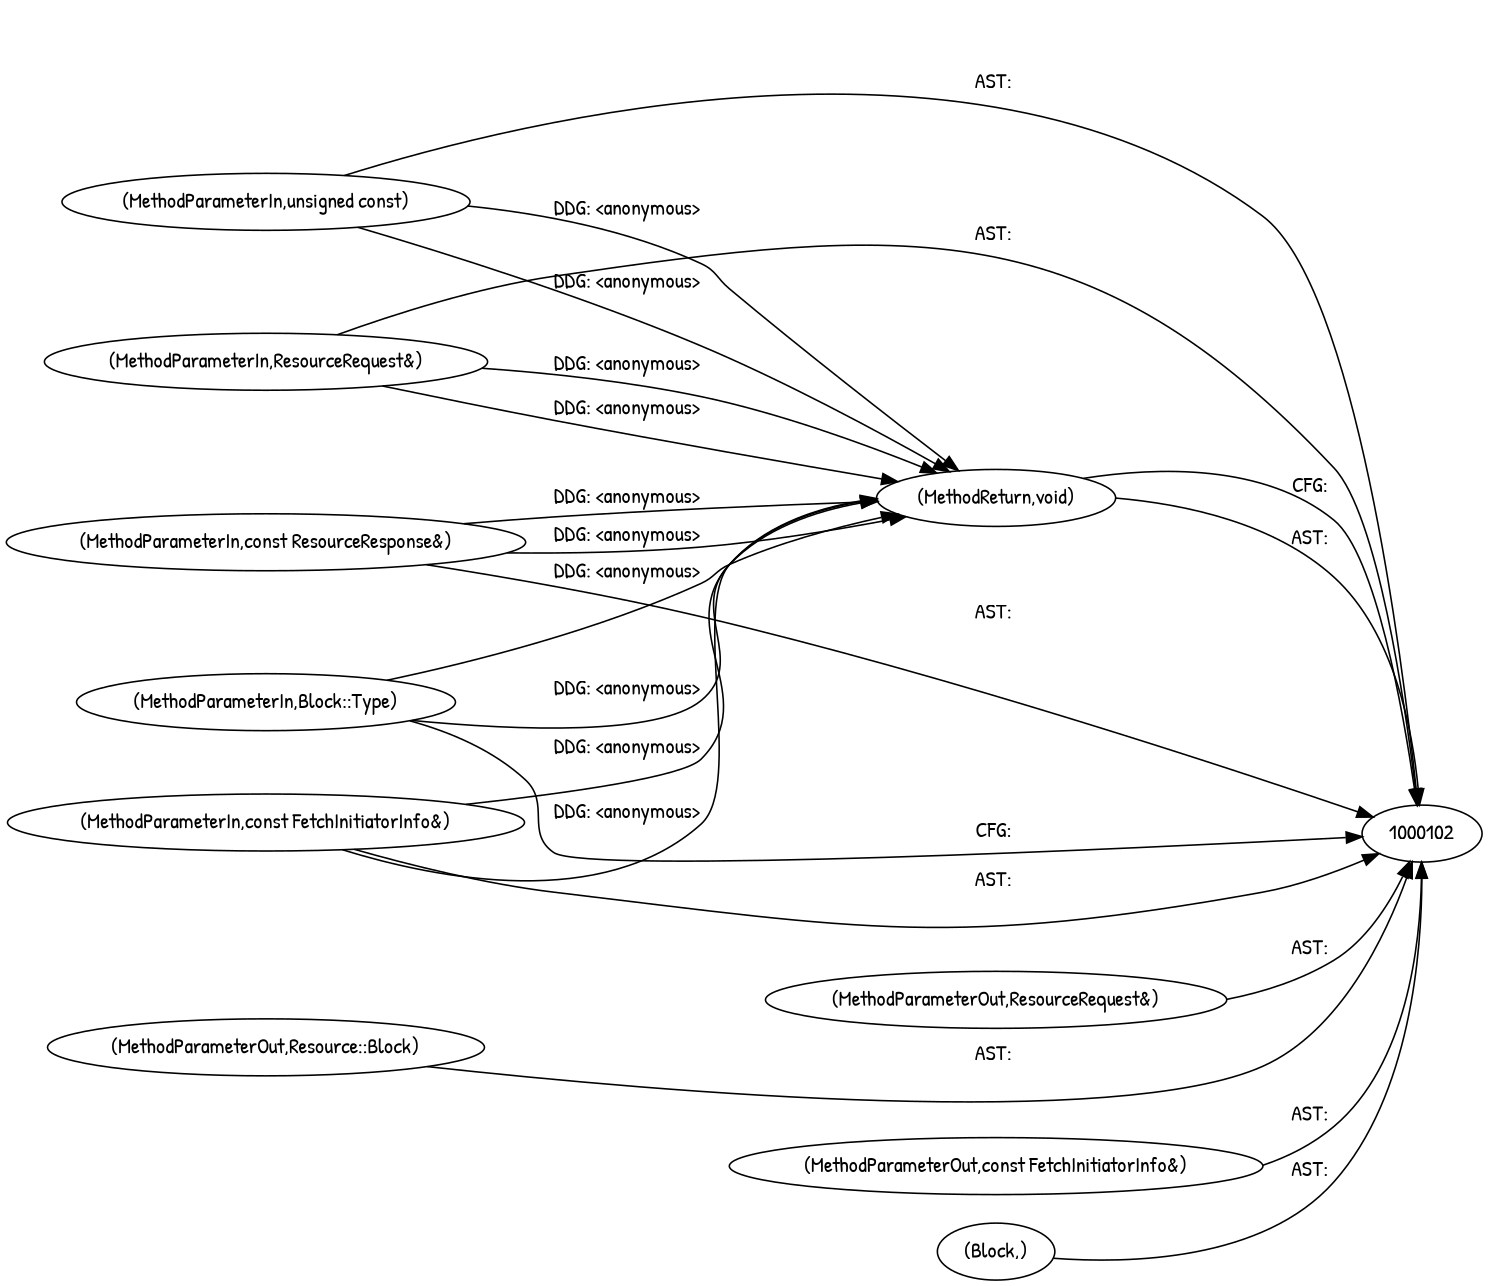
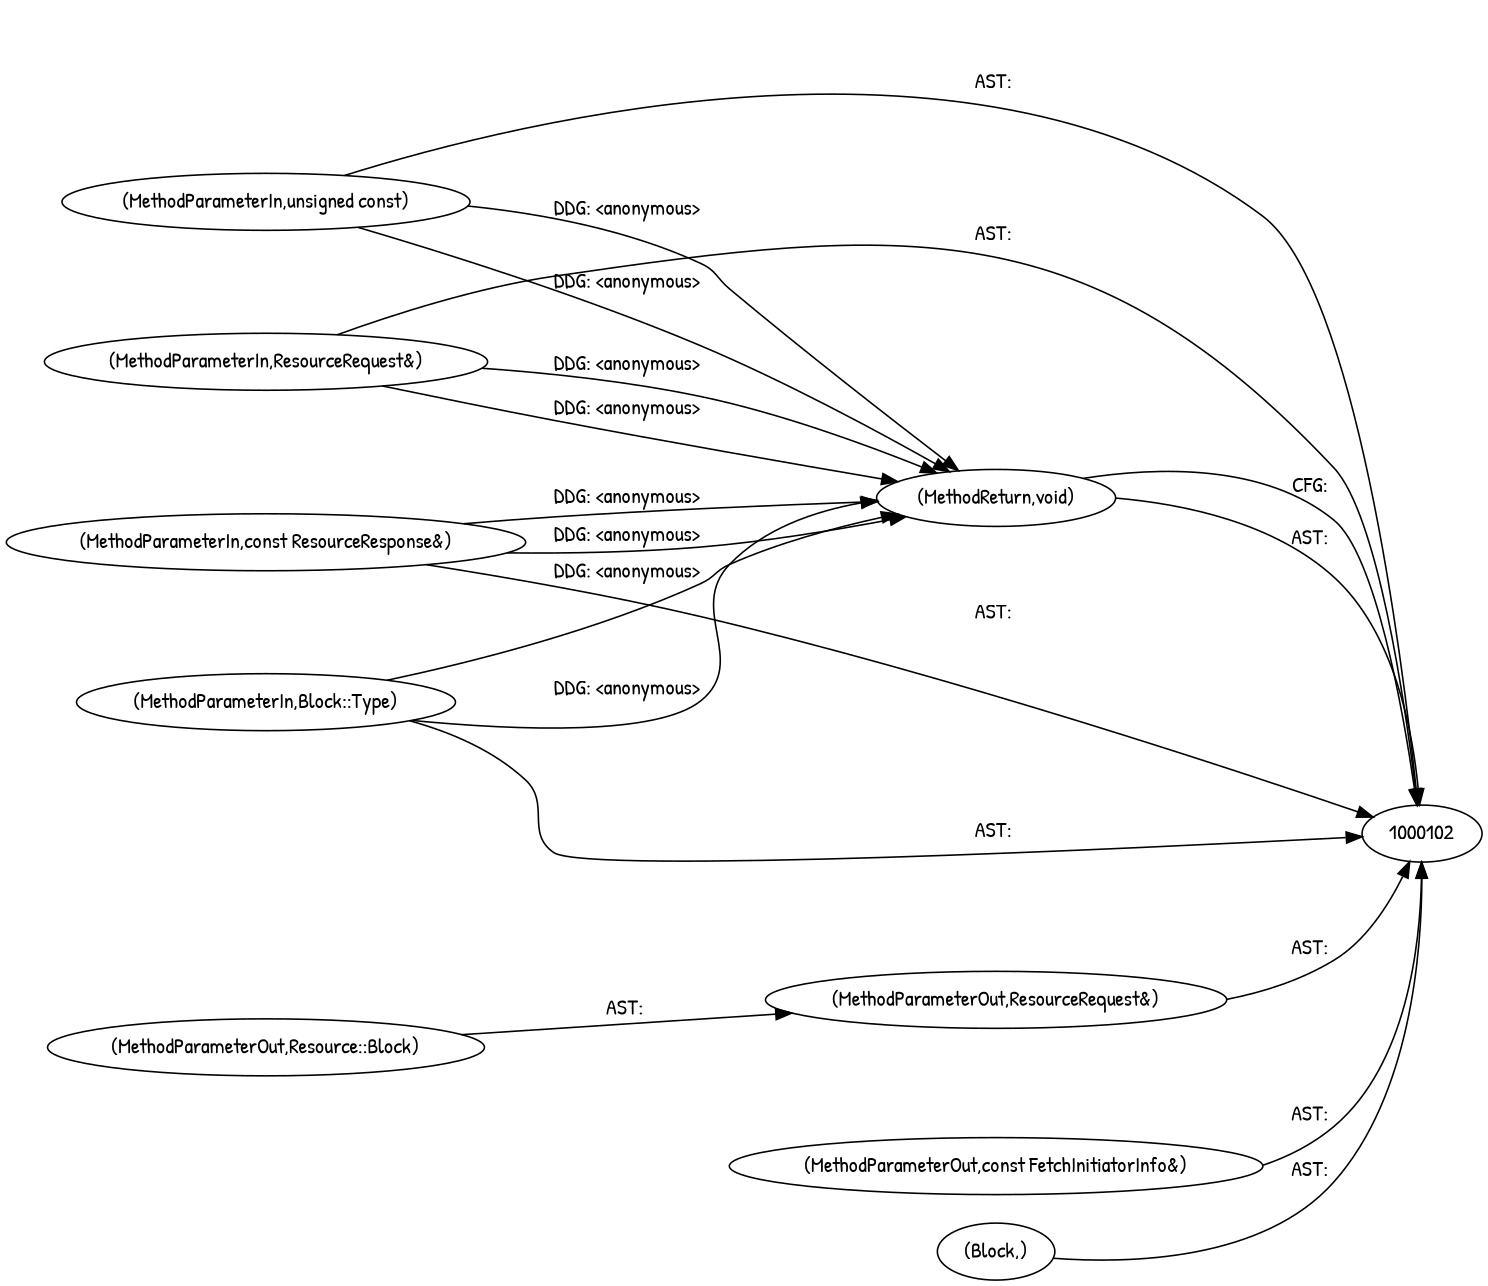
(266, 823) -> none
(996, 831) -> (996, 831)
(968, 1101) -> (619, 1024)
